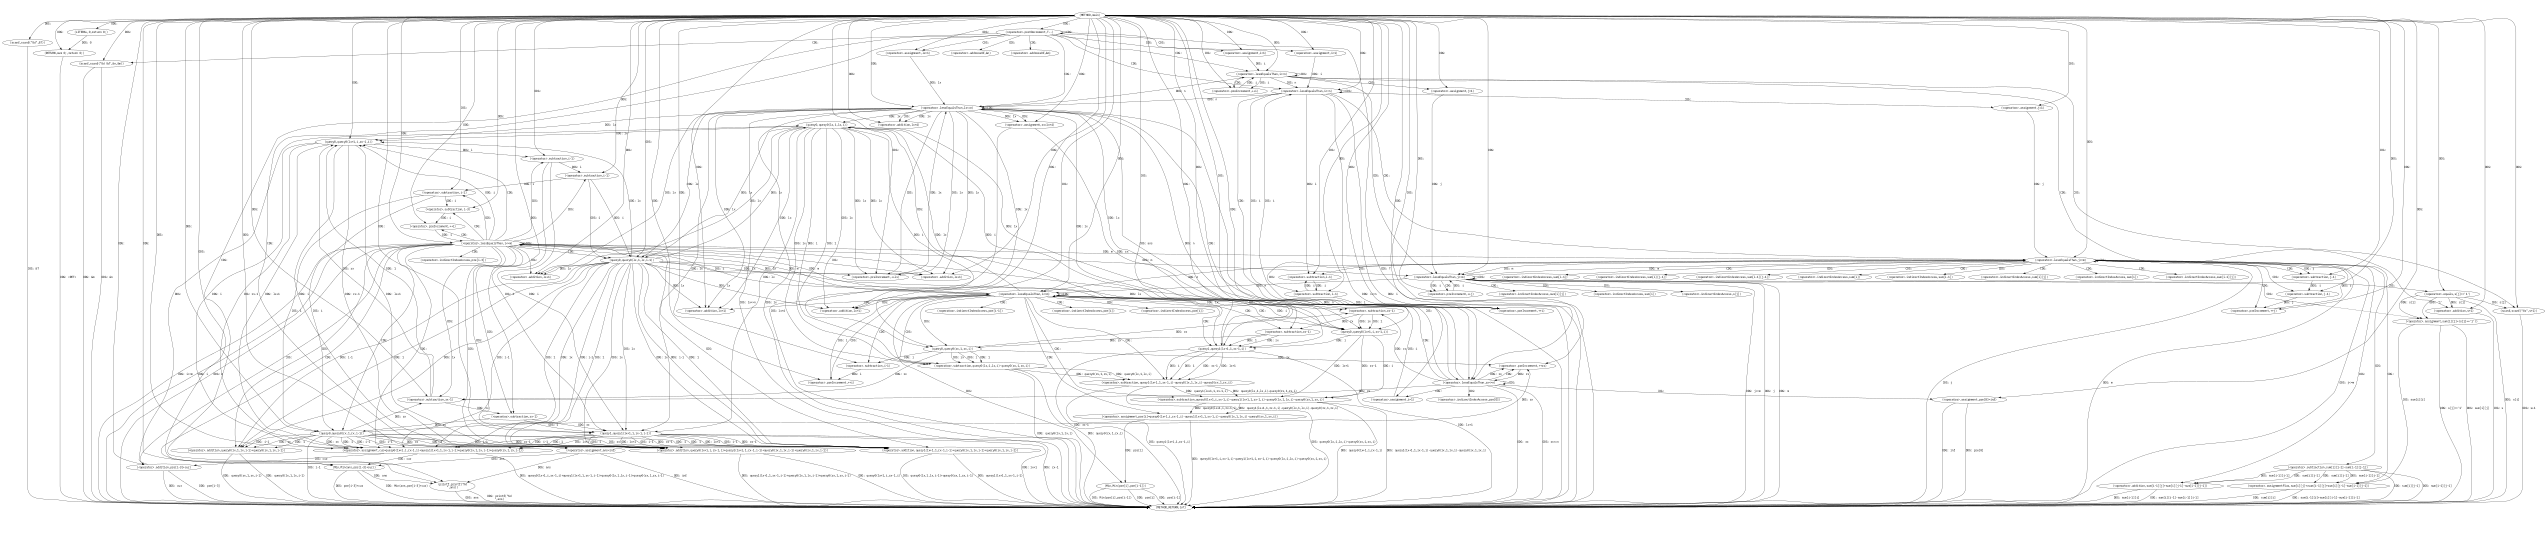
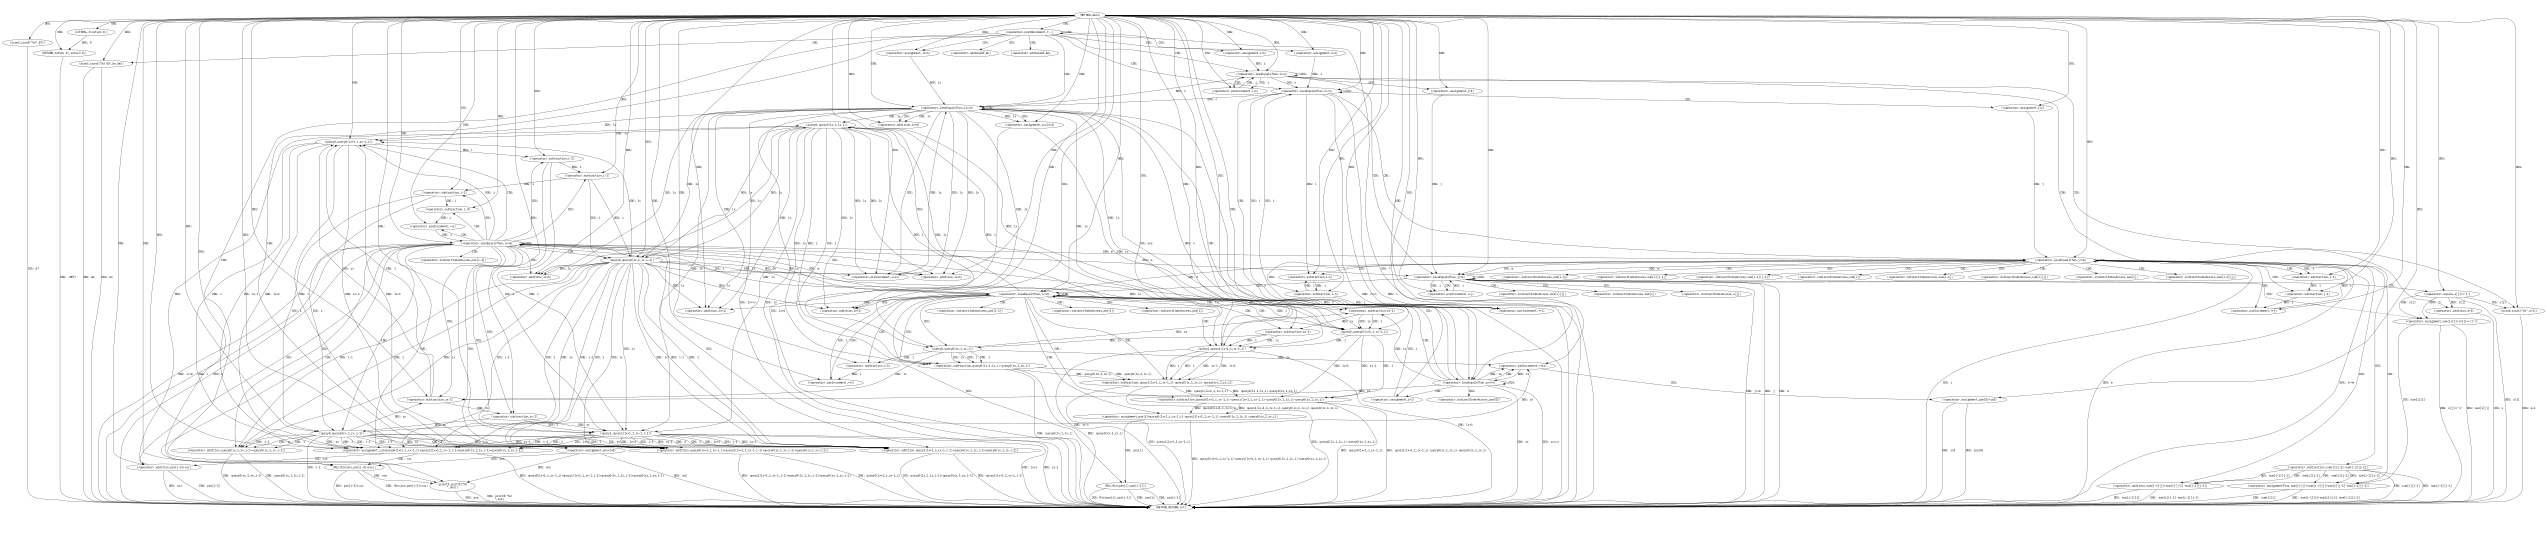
(1941, 17) -> none
(64, 53) -> (64, 53)
(1715, 395) -> (1735, 392)
